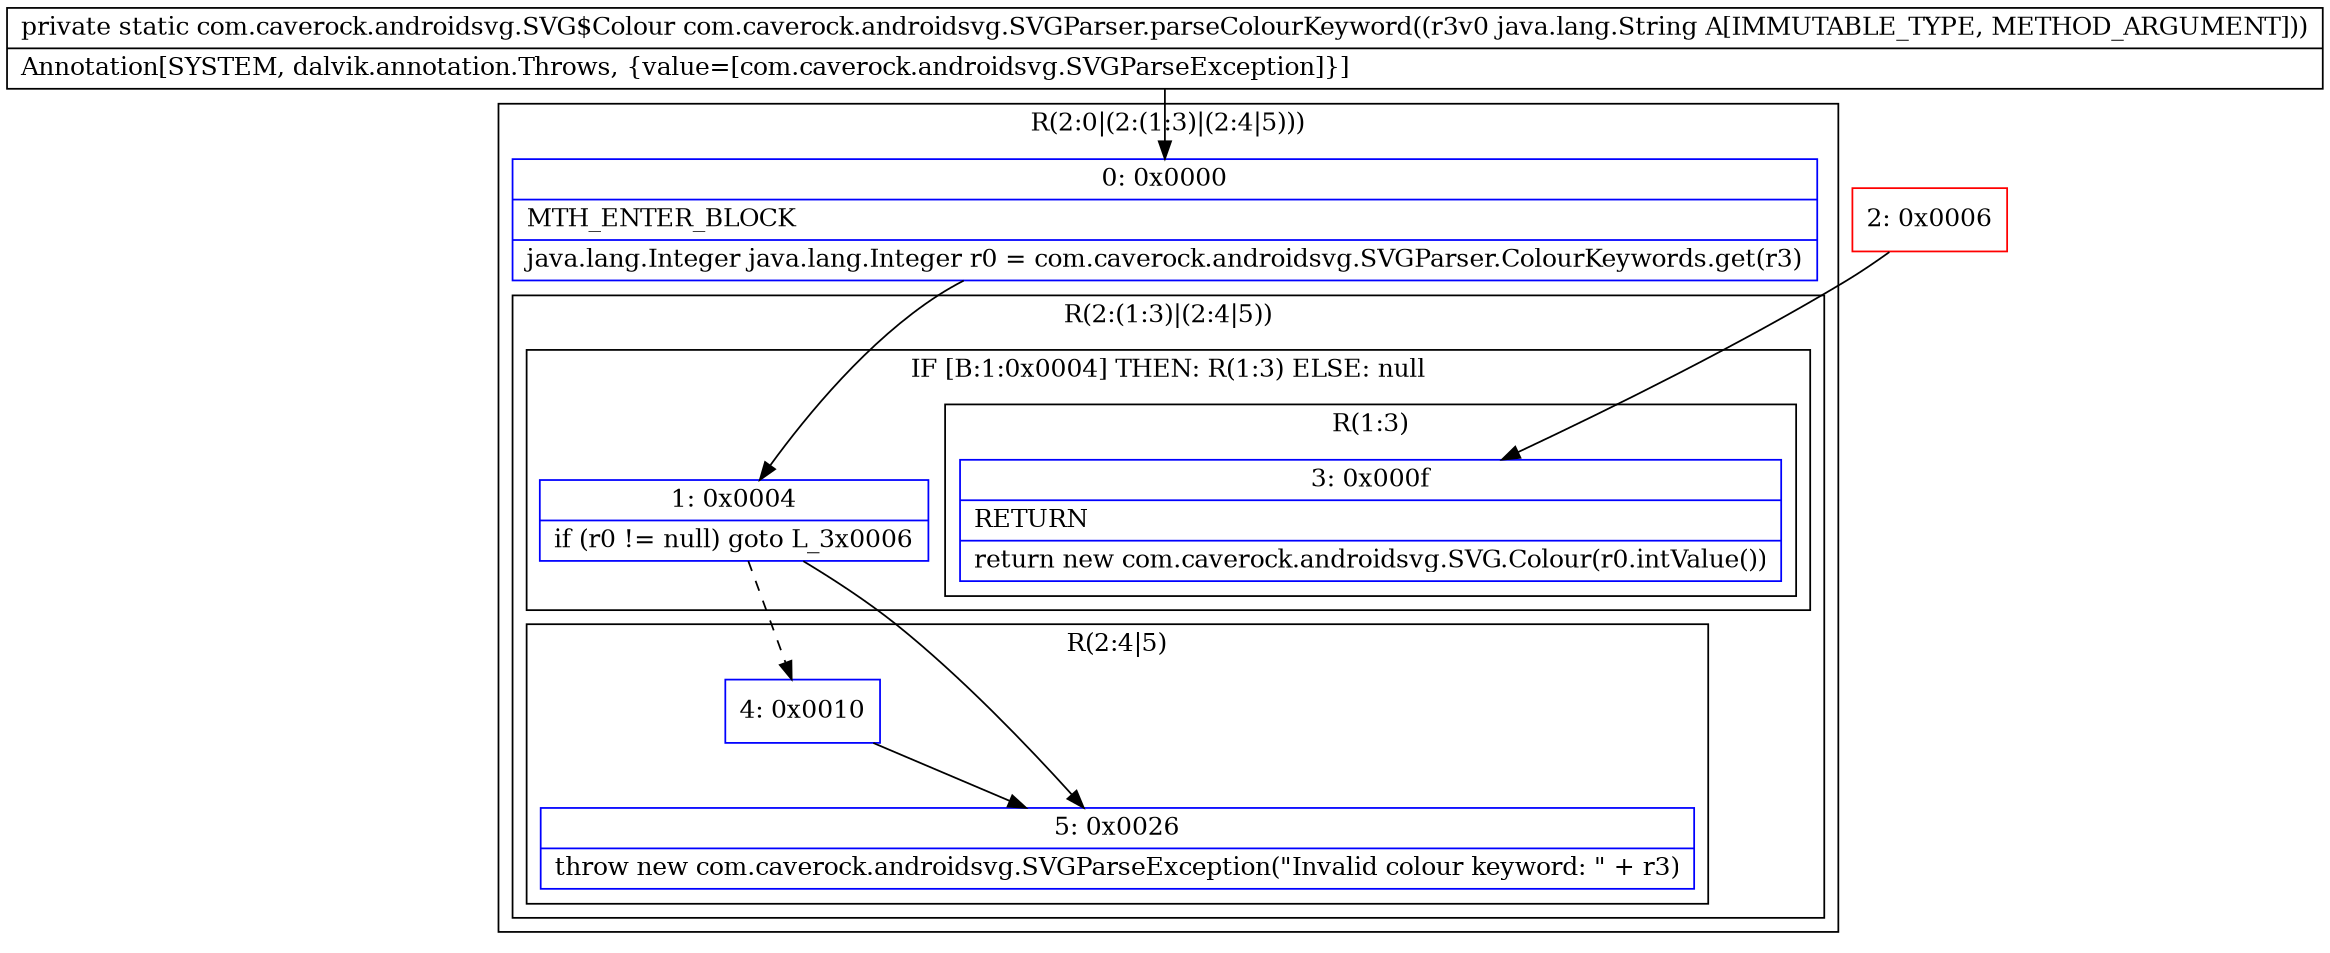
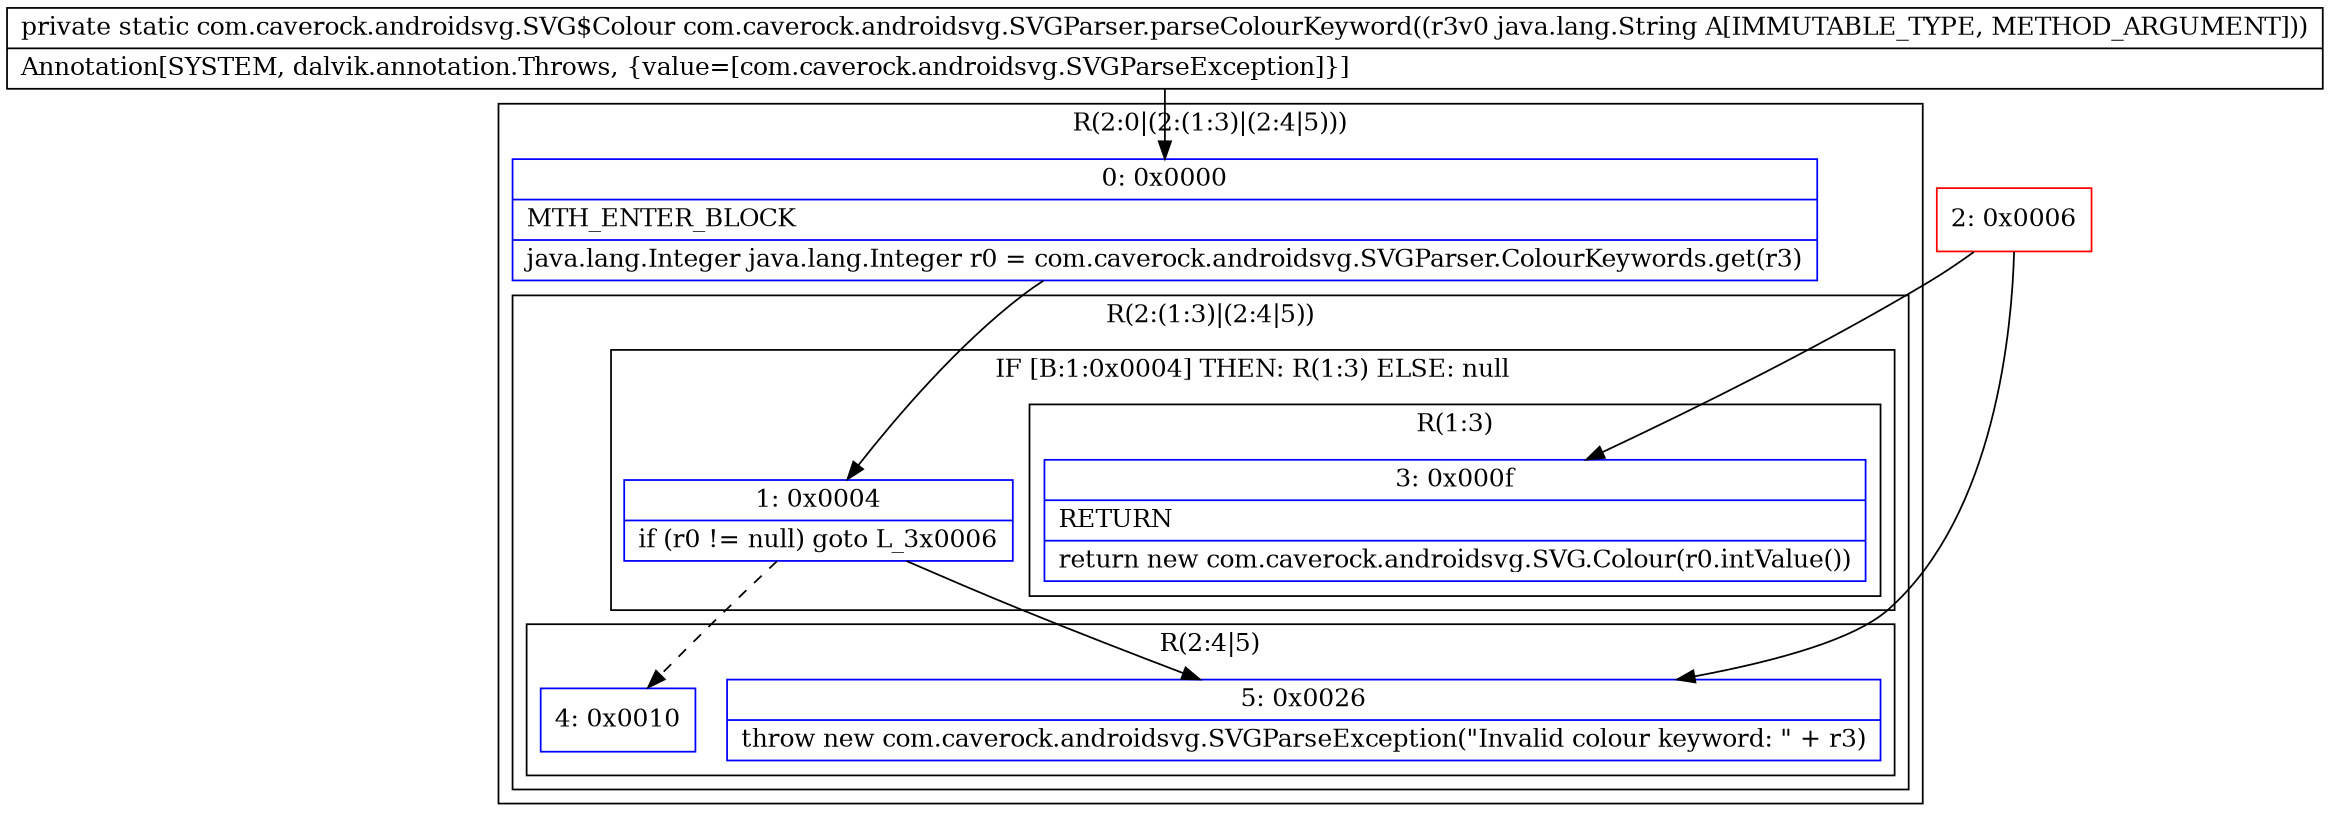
(942, 772) -> (1944, 538)
